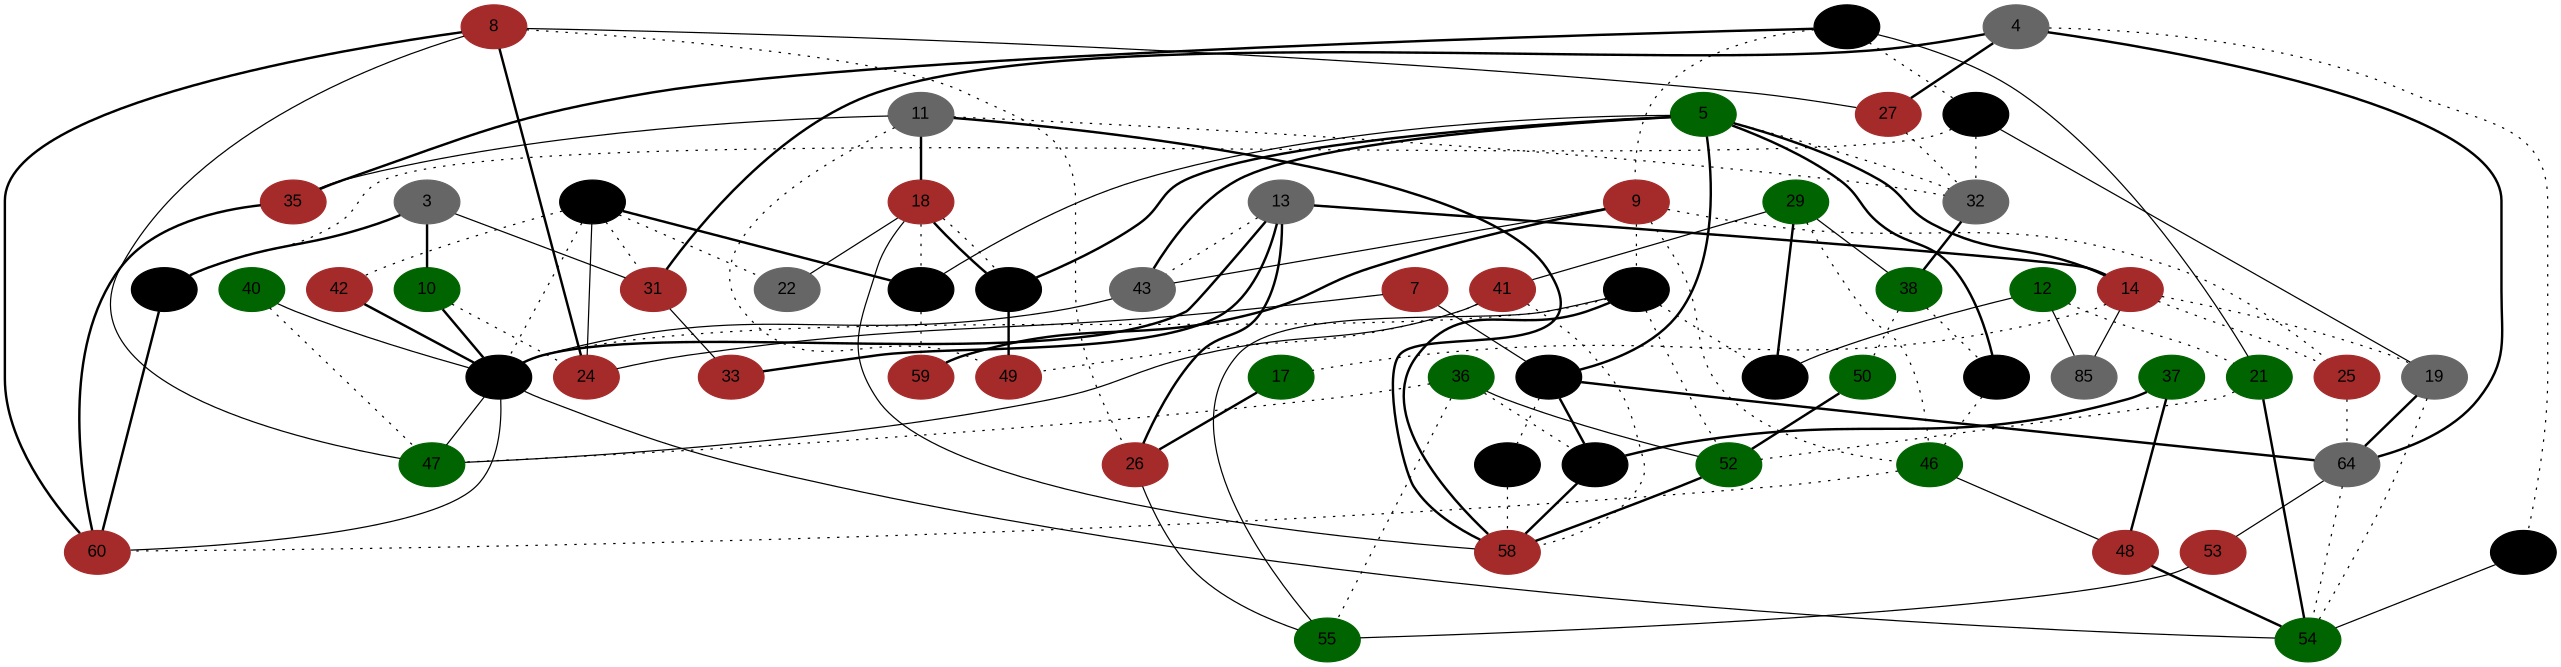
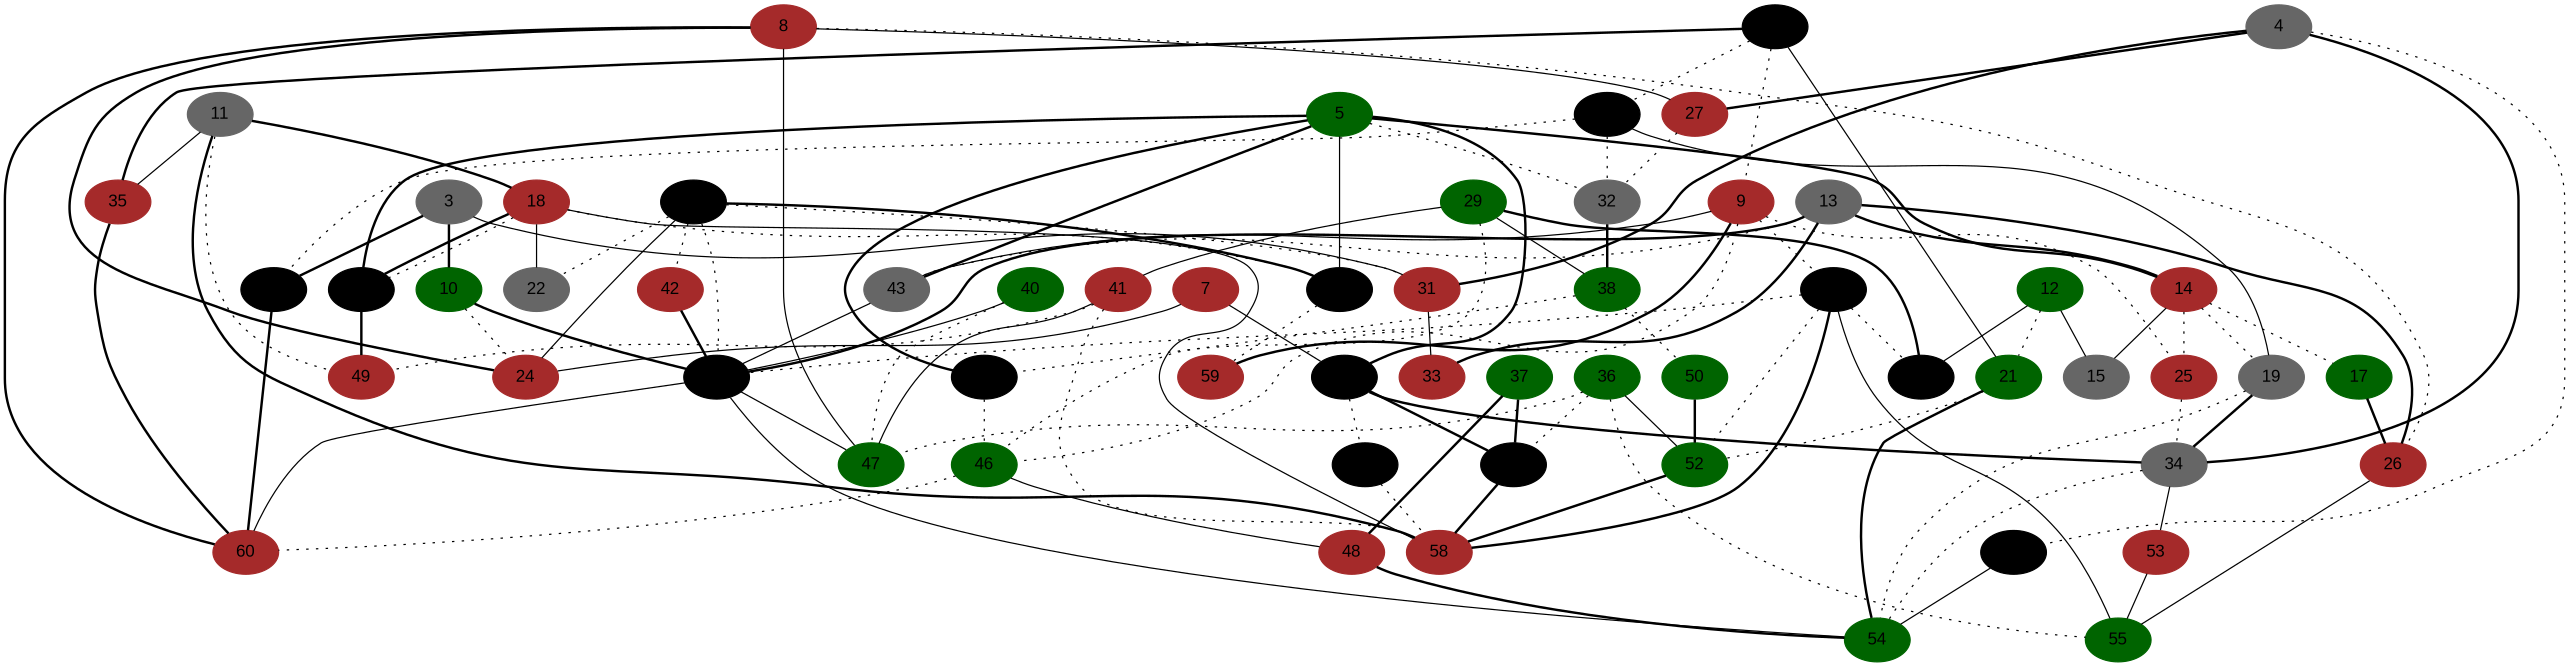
(1301, 135) -> none
(2084, 377) -> (2096, 377)
(2347, 465) -> (2174, 465)
